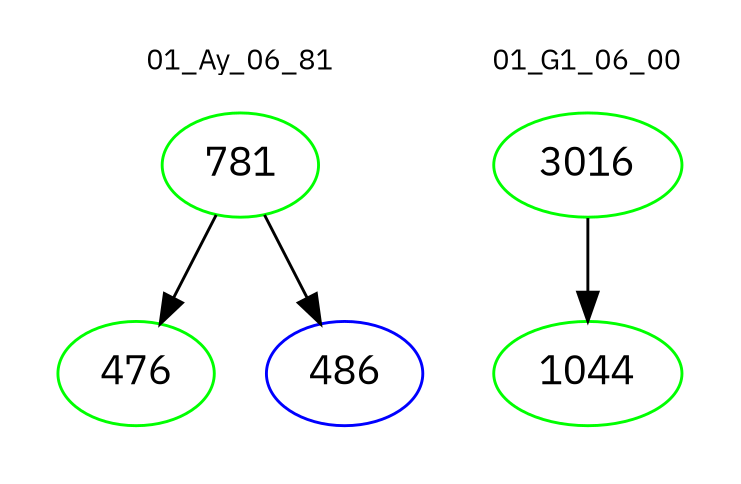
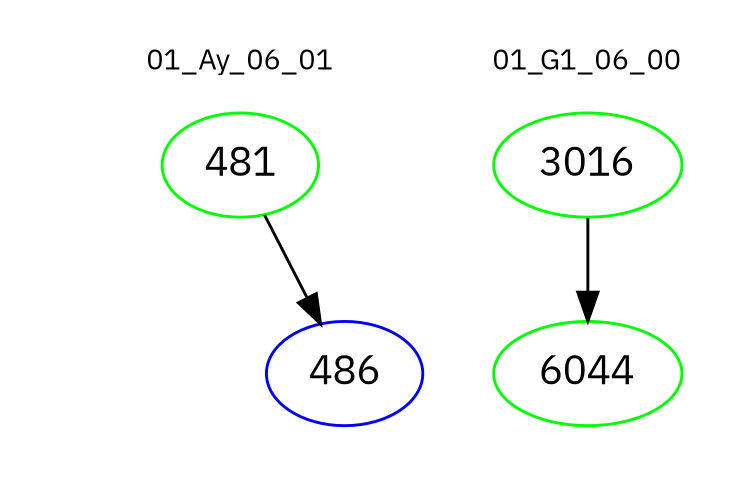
(240, 62) -> (240, 62)
(240, 165) -> (240, 165)
(136, 374) -> none
(588, 374) -> (588, 374)
